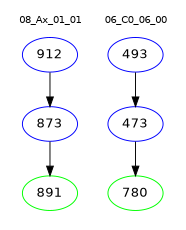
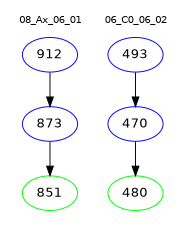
(50, 21) -> (50, 21)
(136, 21) -> (136, 21)
(136, 124) -> (136, 124)
(50, 193) -> (50, 193)
(136, 193) -> (136, 193)
